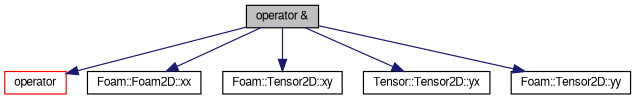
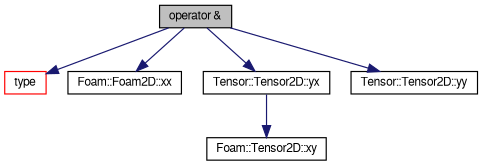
(282, 44) -> (267, 110)
(35, 83) -> (25, 83)
(571, 83) -> (414, 83)
